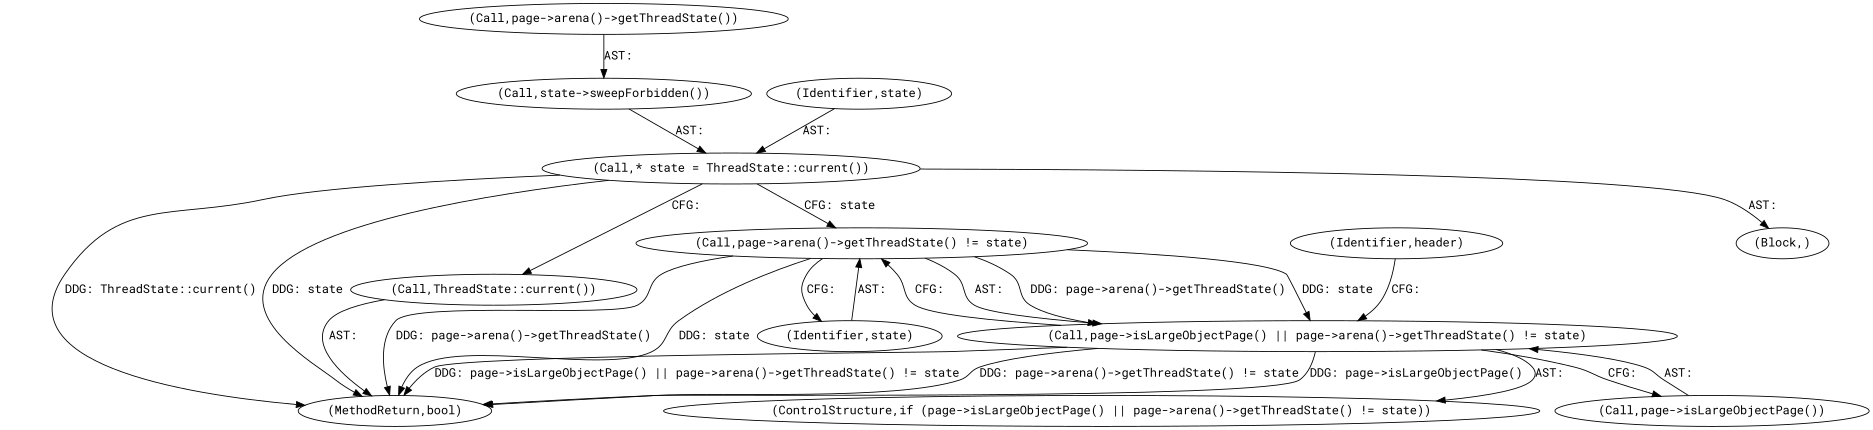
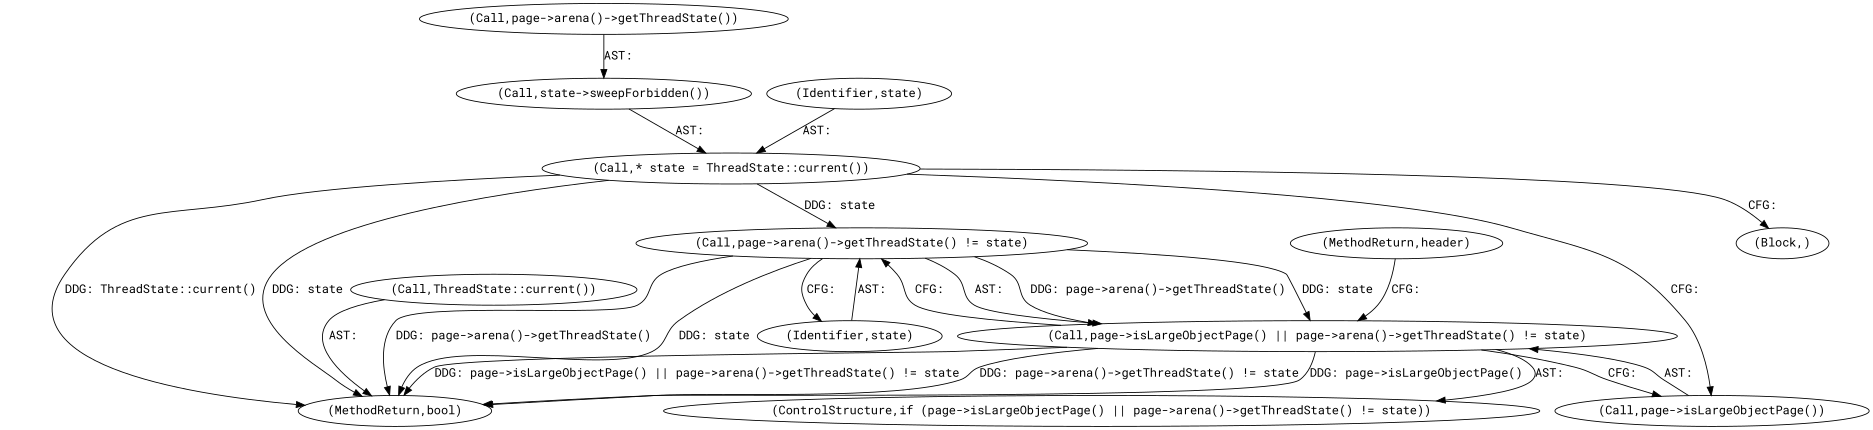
(840, 206) -> (840, 206)
(1766, 206) -> (1766, 206)
(616, 227) -> (1347, 201)
(1397, 243) -> (1397, 243)
